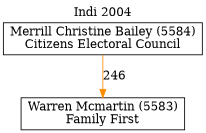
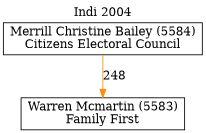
(115, 76) -> (115, 76)
